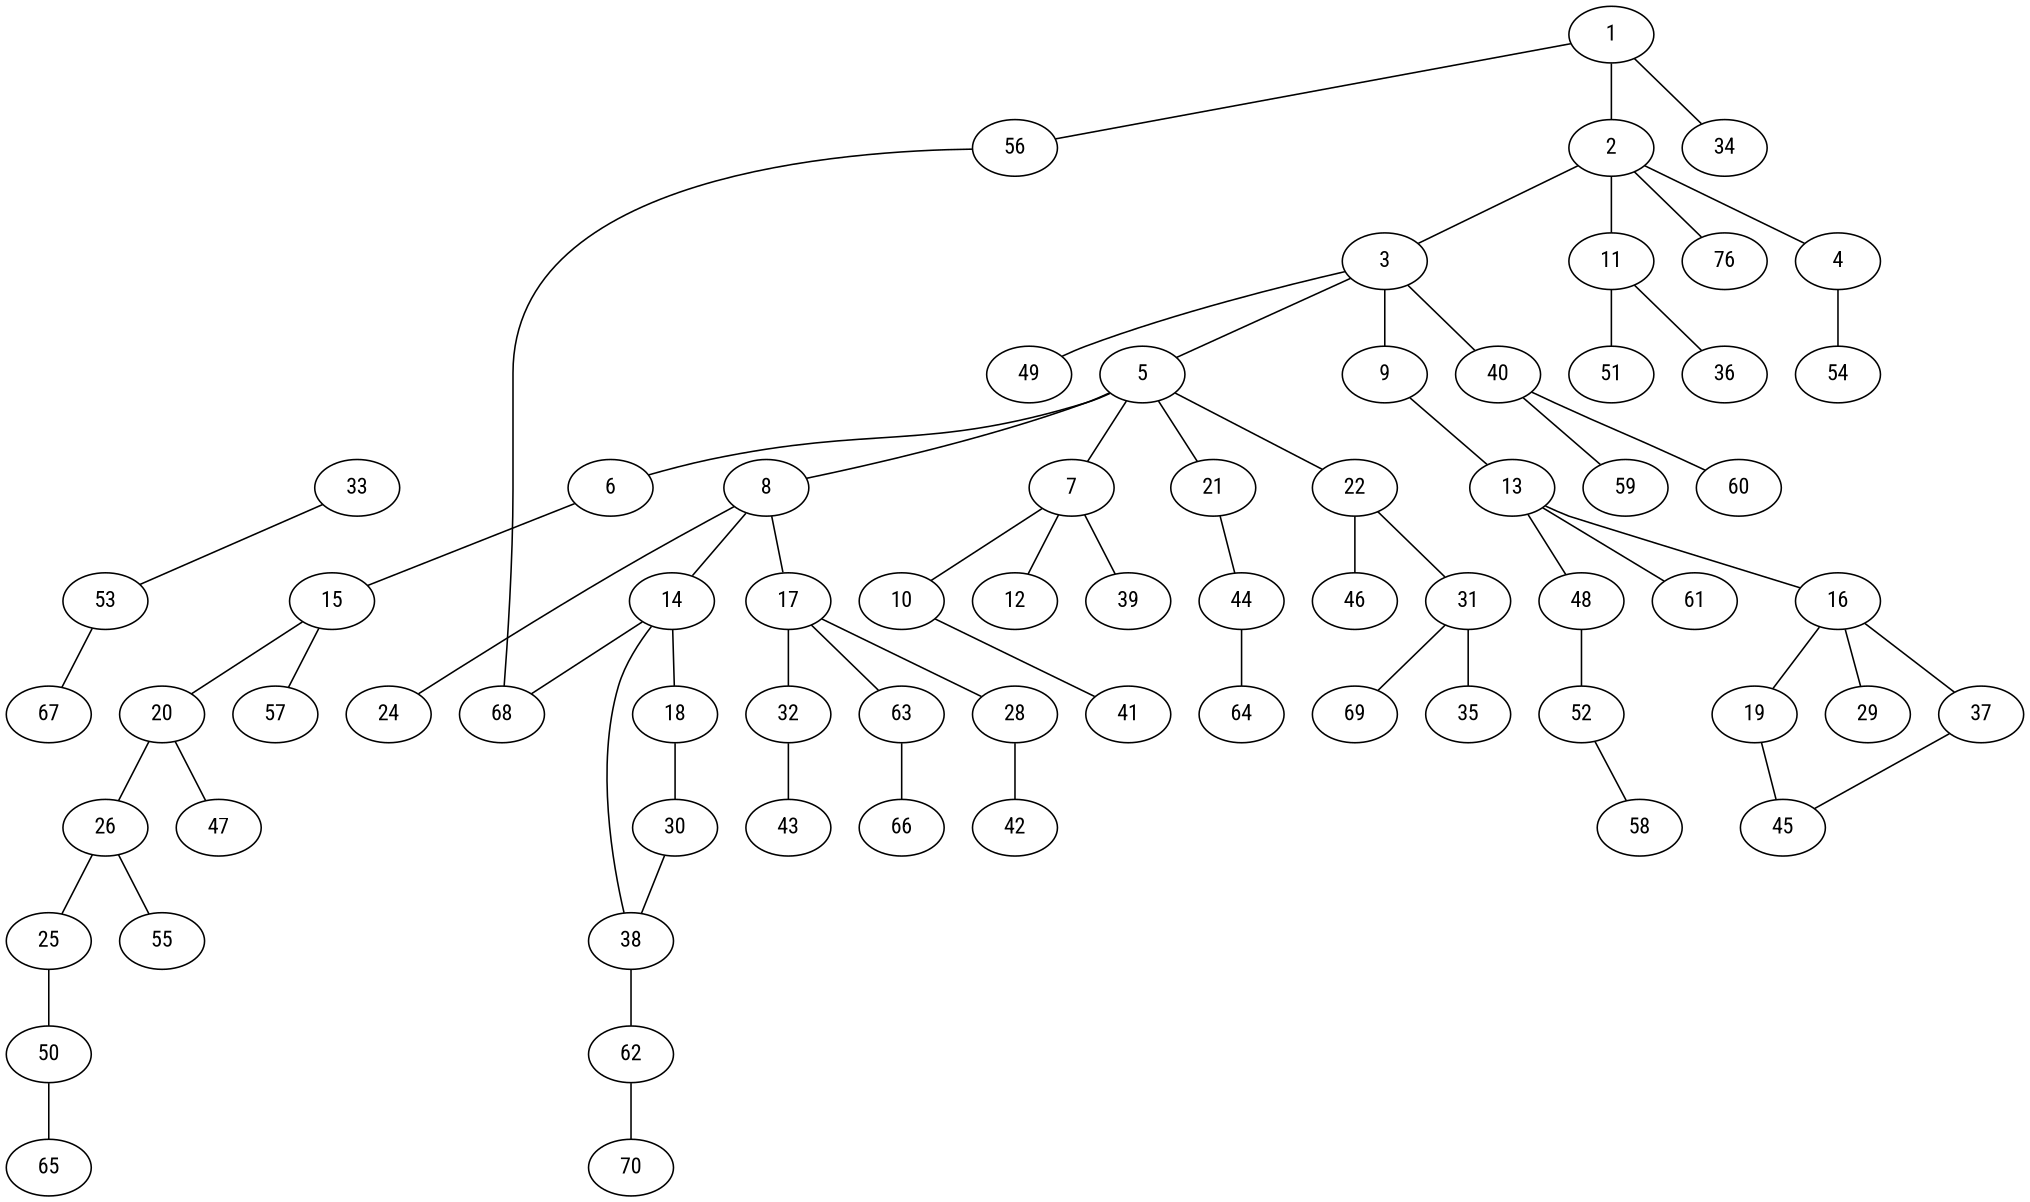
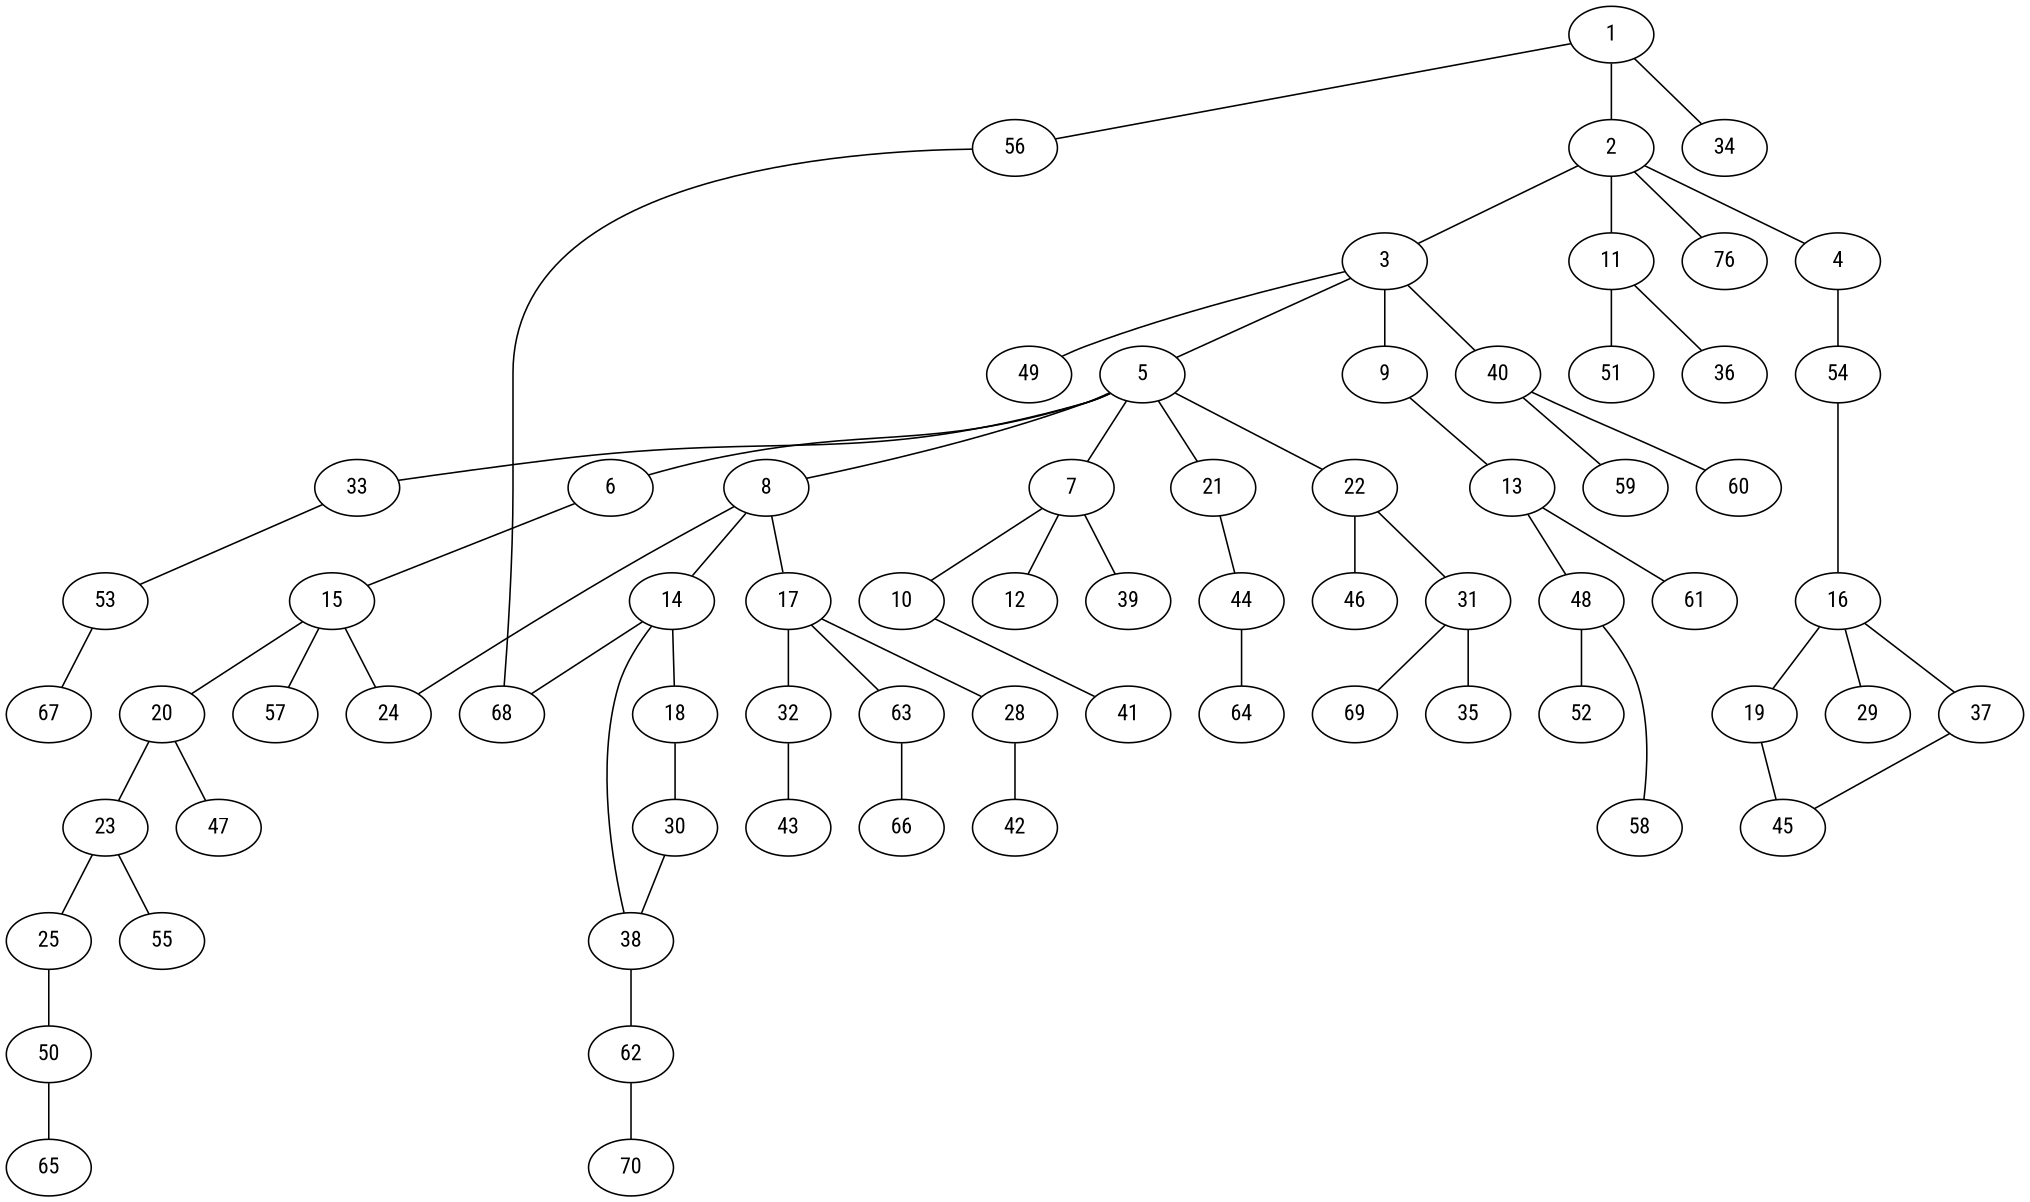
none -> (720, 447)
(1672, 548) -> (1838, 488)
none -> (360, 658)
(1611, 771) -> (1643, 708)
(105, 828) -> (105, 828)
